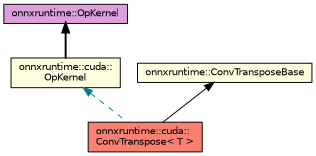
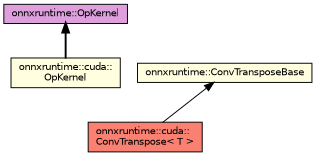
(109, 108) -> none
